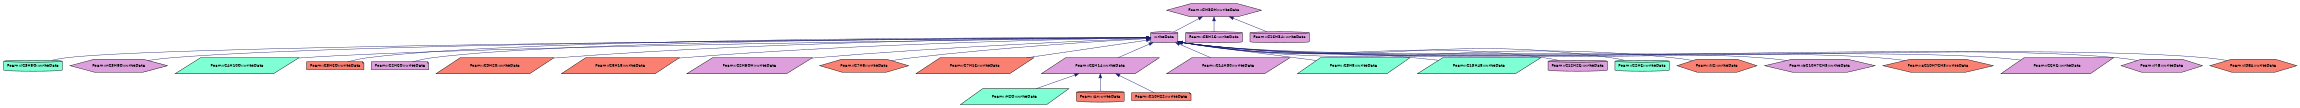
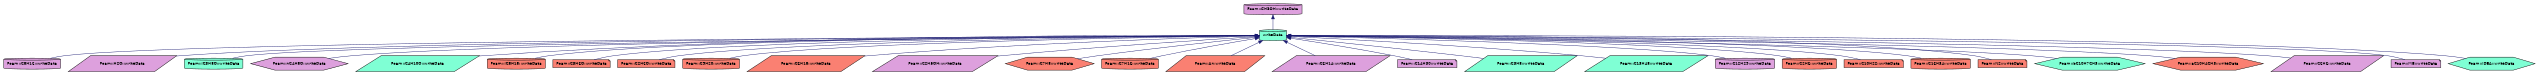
(1214, 10) -> (1273, 9)
(1250, 25) -> (1606, 41)
(1214, 26) -> (381, 44)
(1164, 37) -> (1273, 35)
(1280, 37) -> (1941, 64)
none -> (516, 64)
(119, 66) -> (299, 64)
(400, 66) -> (646, 64)
(495, 66) -> (711, 64)
(620, 66) -> (806, 64)
(975, 66) -> (1130, 64)
(1228, 66) -> (1427, 64)
(1578, 66) -> (1745, 64)
(1642, 66) -> (1809, 64)
(1717, 66) -> (2002, 64)
(1820, 66) -> (2090, 64)
(1938, 66) -> (2208, 64)
(2162, 66) -> (2416, 64)
(2253, 66) -> (2492, 64)
(1055, 82) -> (716, 40)
(1100, 84) -> (1245, 49)
(1137, 84) -> (1704, 46)
(1015, 97) -> (122, 64)
(1100, 97) -> (1215, 64)
